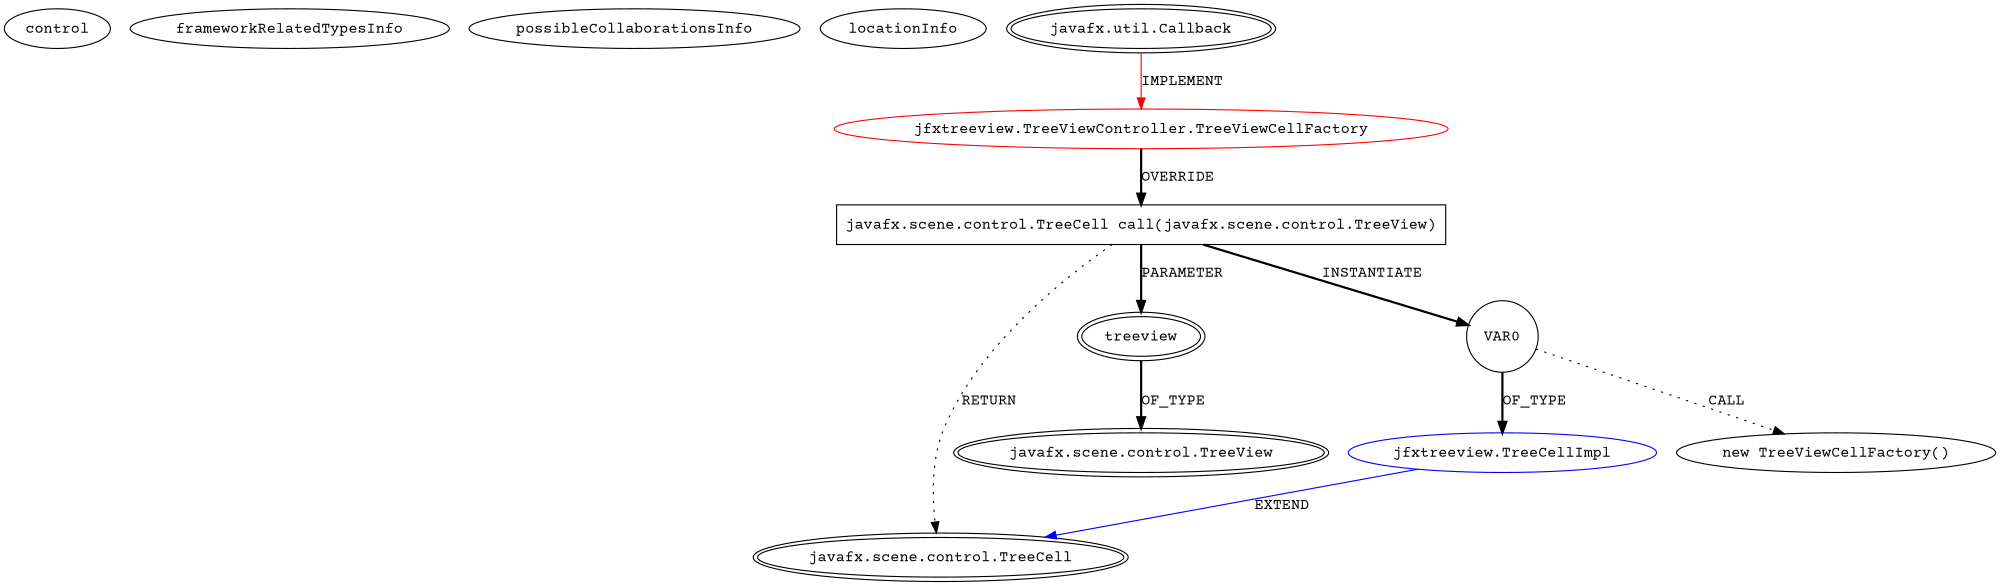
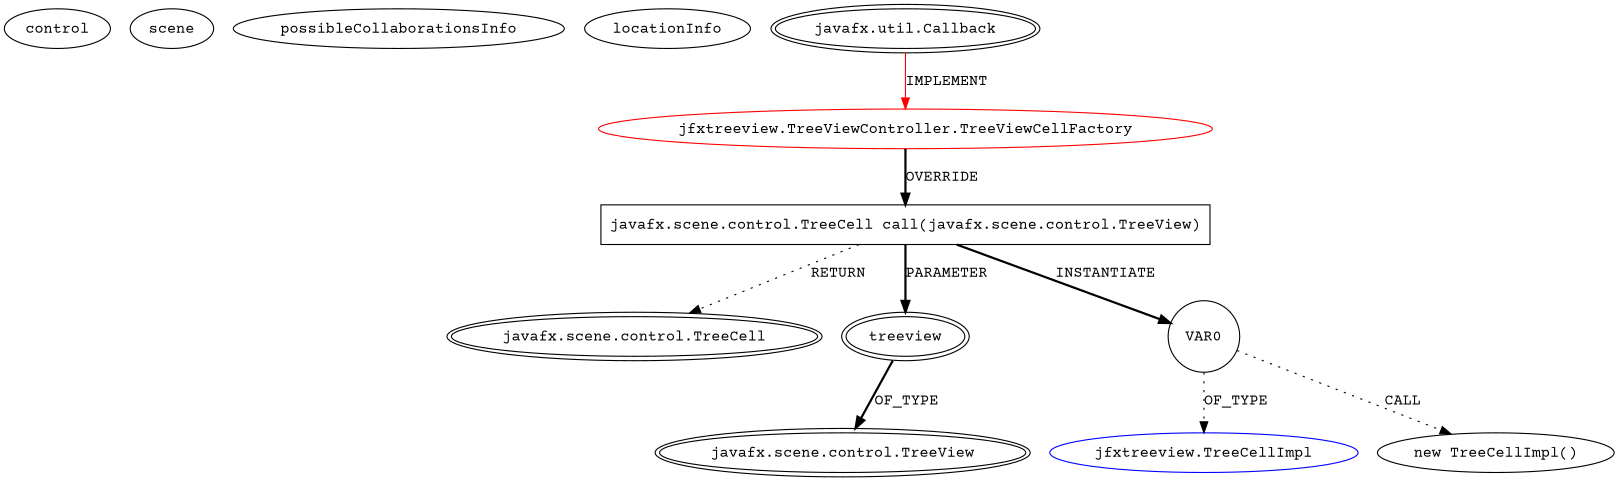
(290, 29) -> (172, 29)
(1502, 397) -> (1204, 397)
(1836, 453) -> (1496, 453)
(1237, 502) -> none
